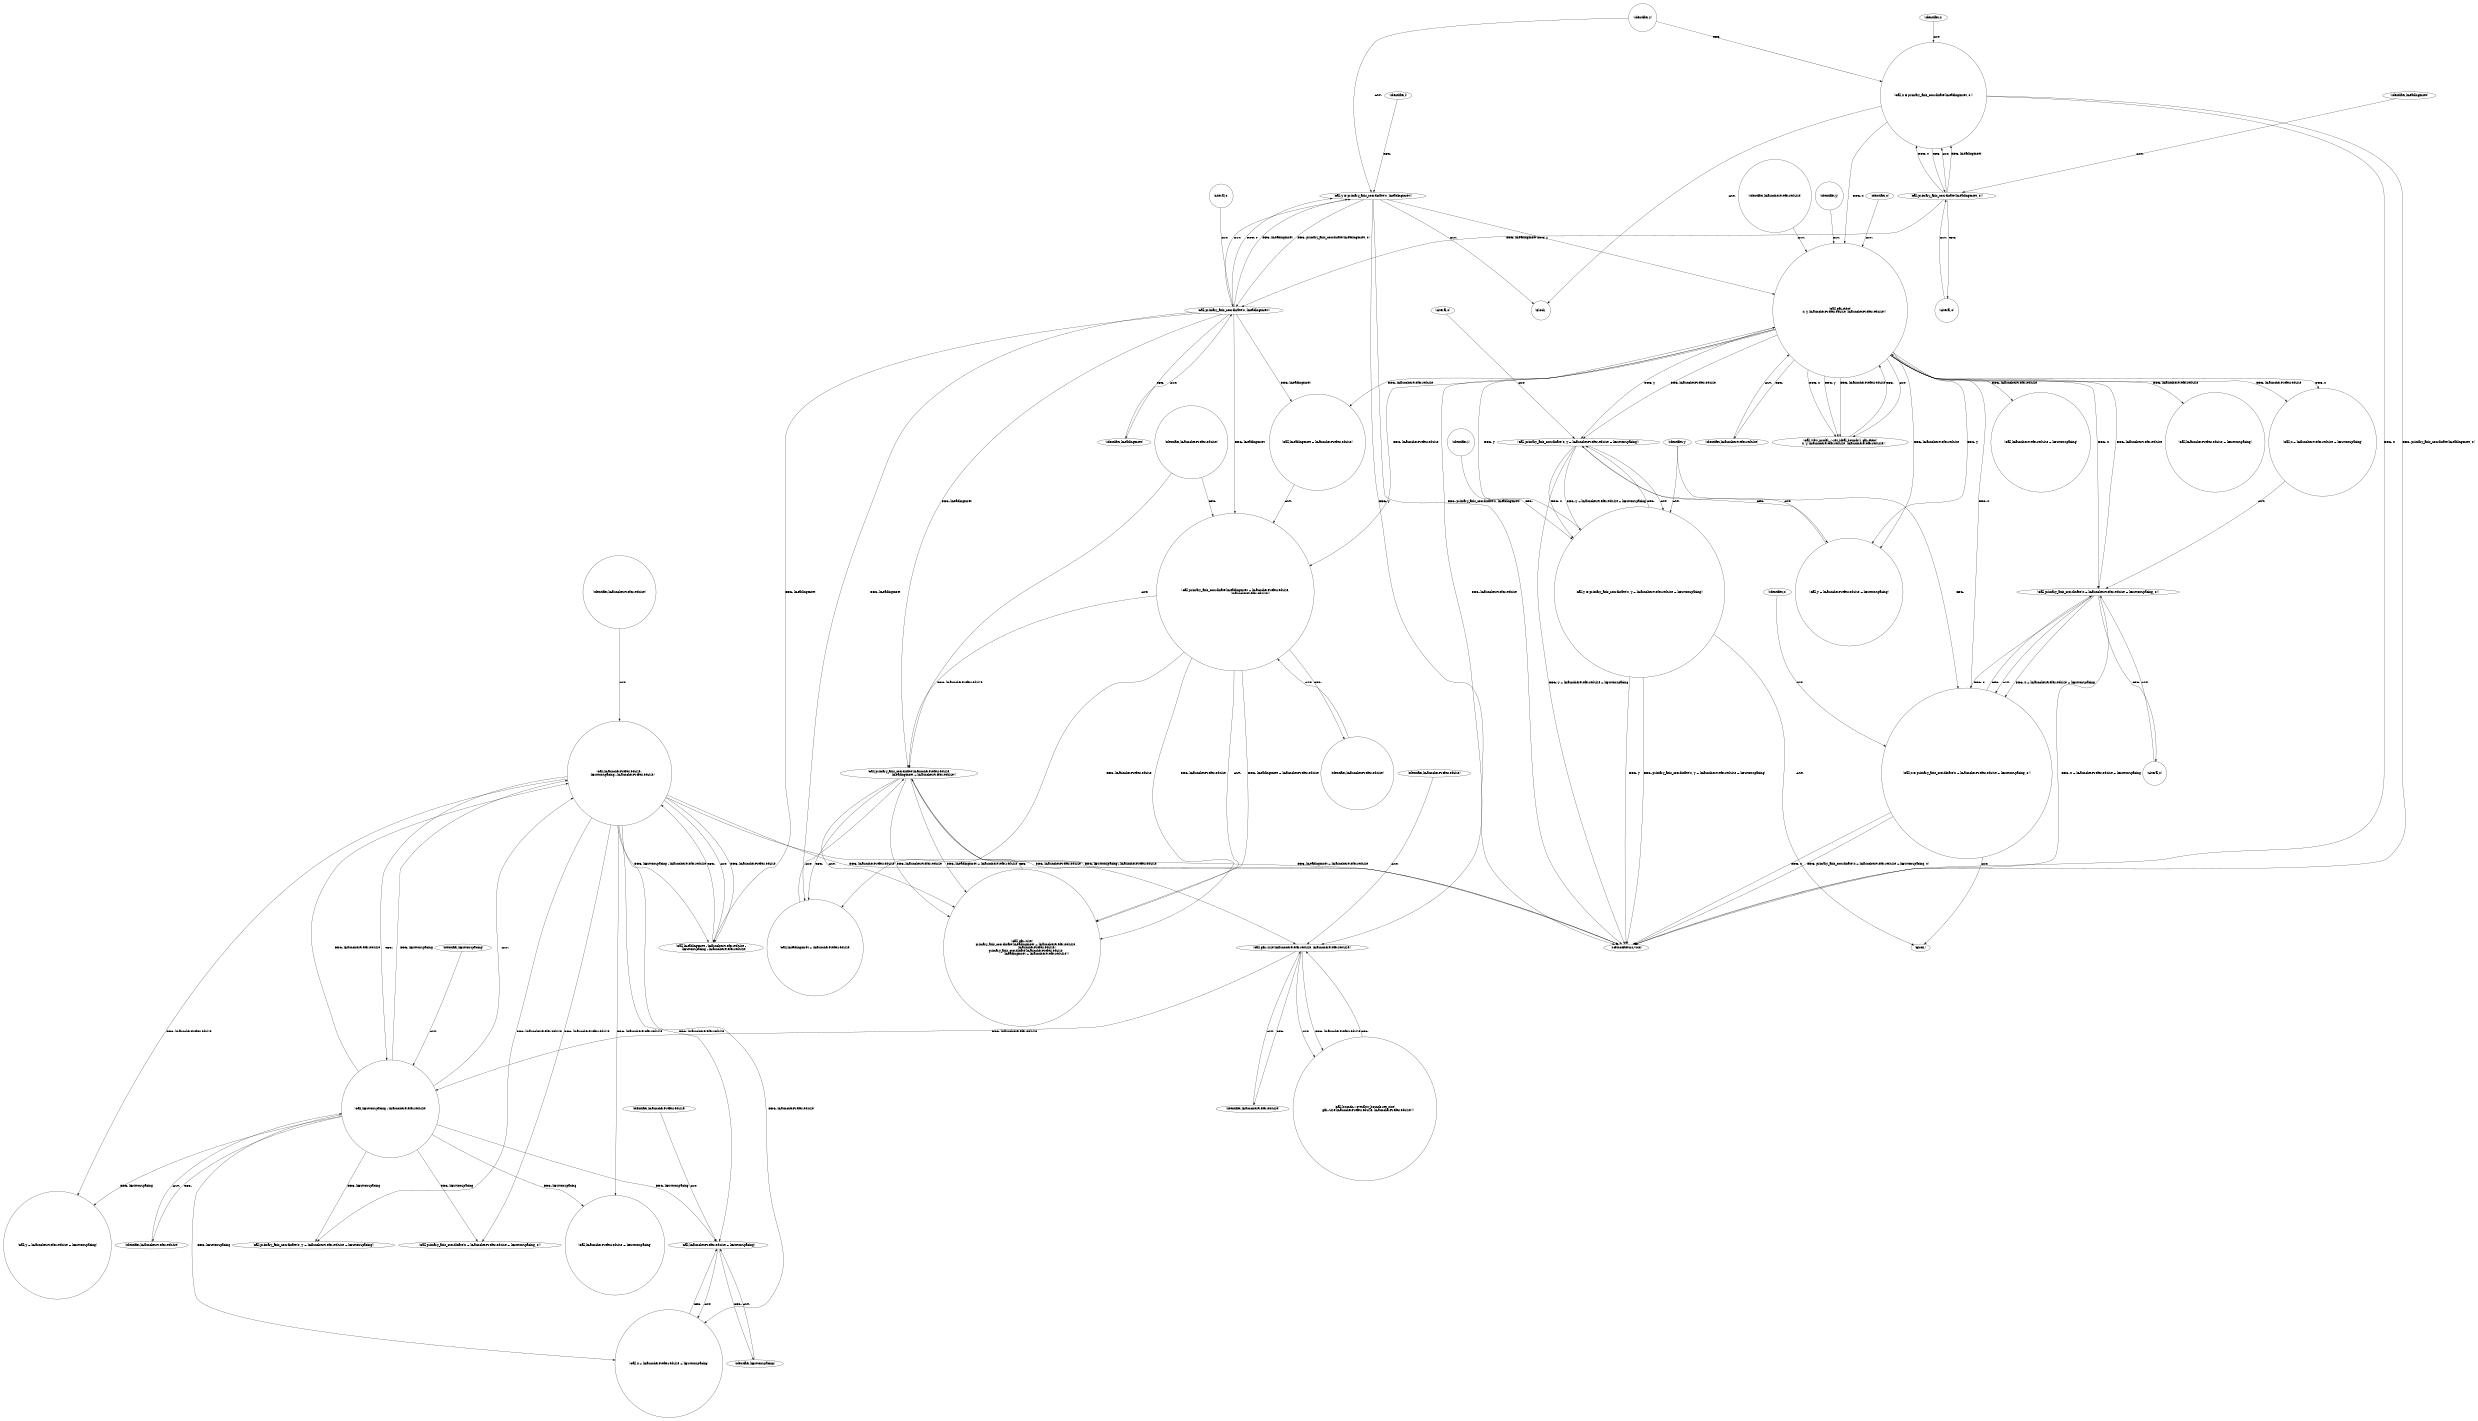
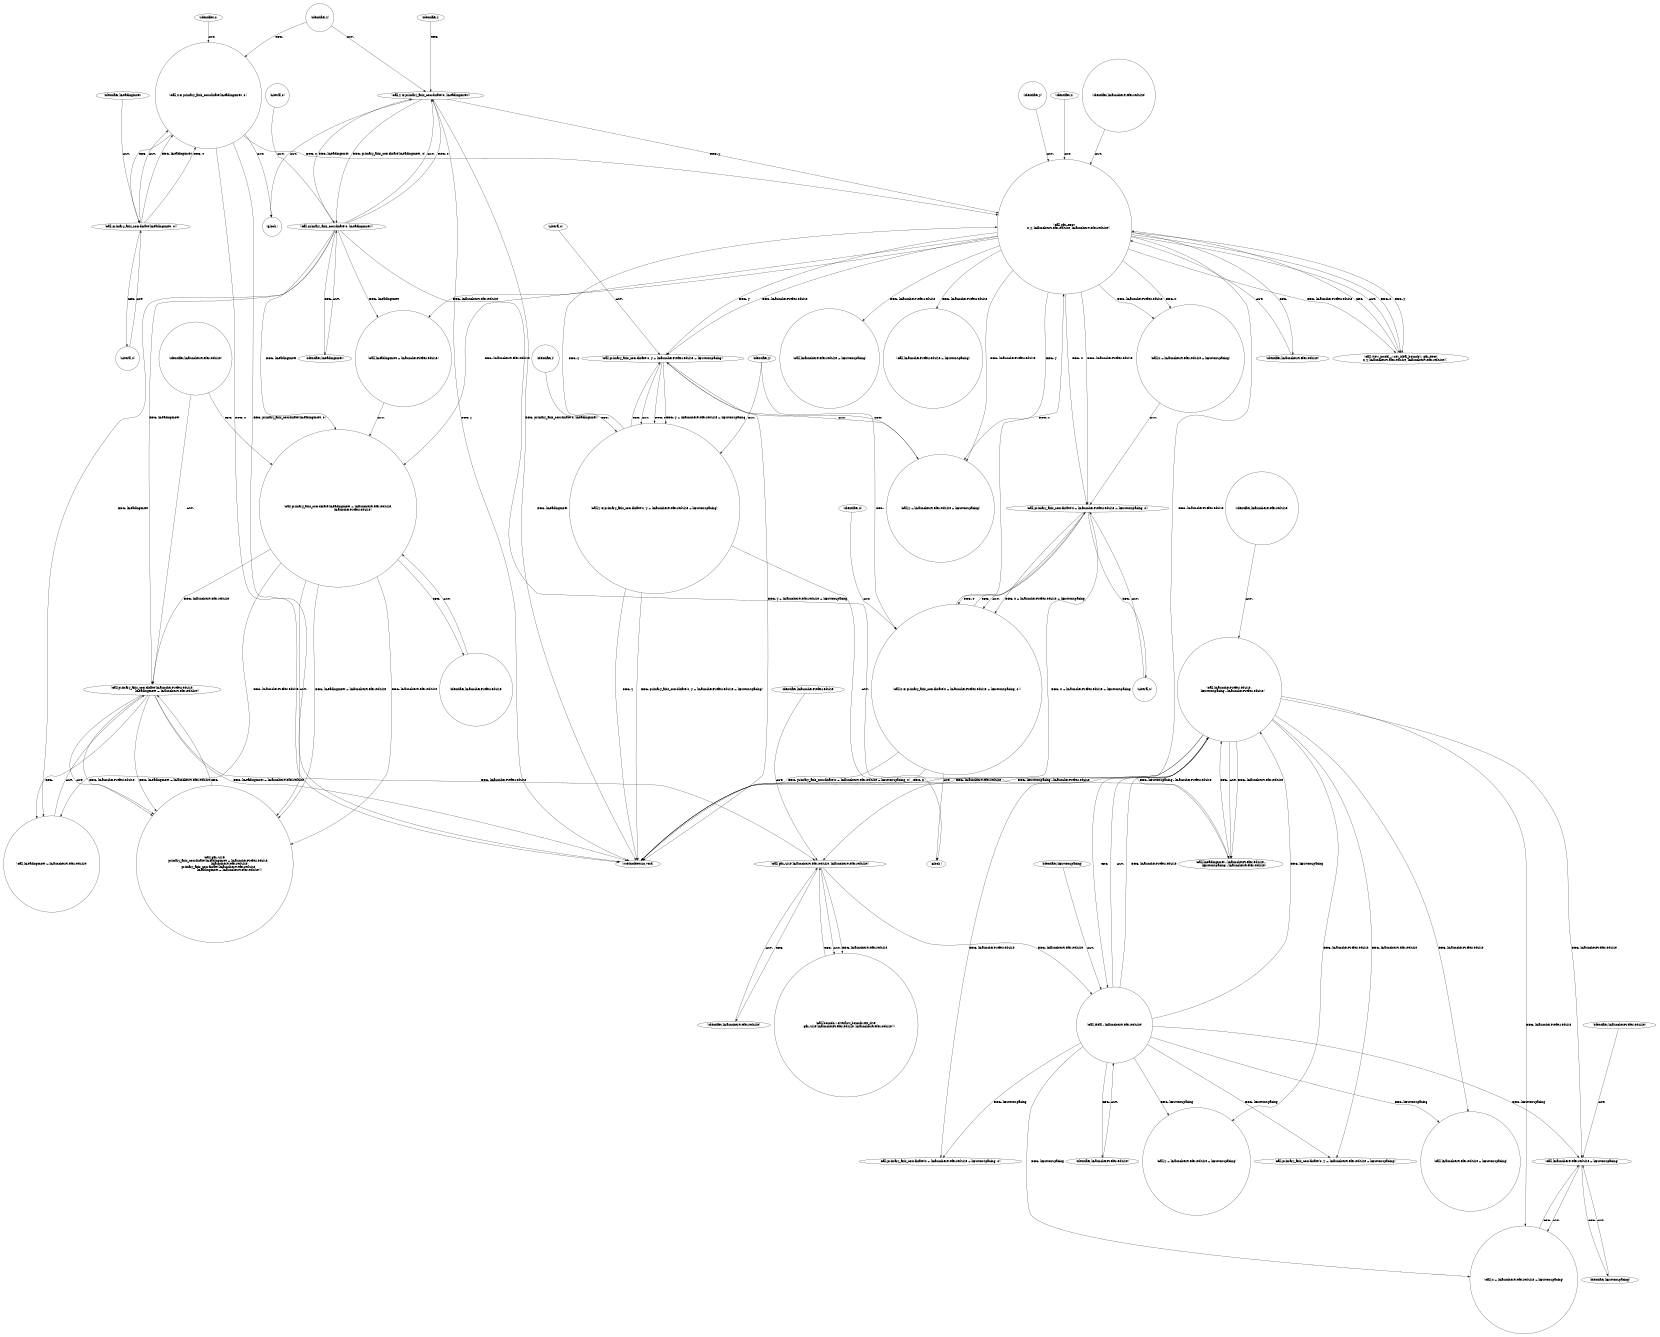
(1593, 236) -> none
(390, 1109) -> (1114, 1025)
